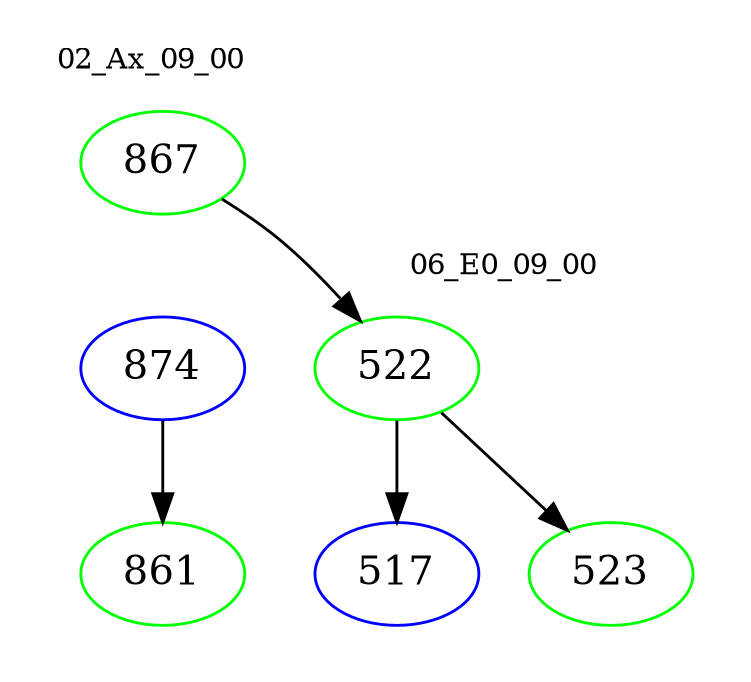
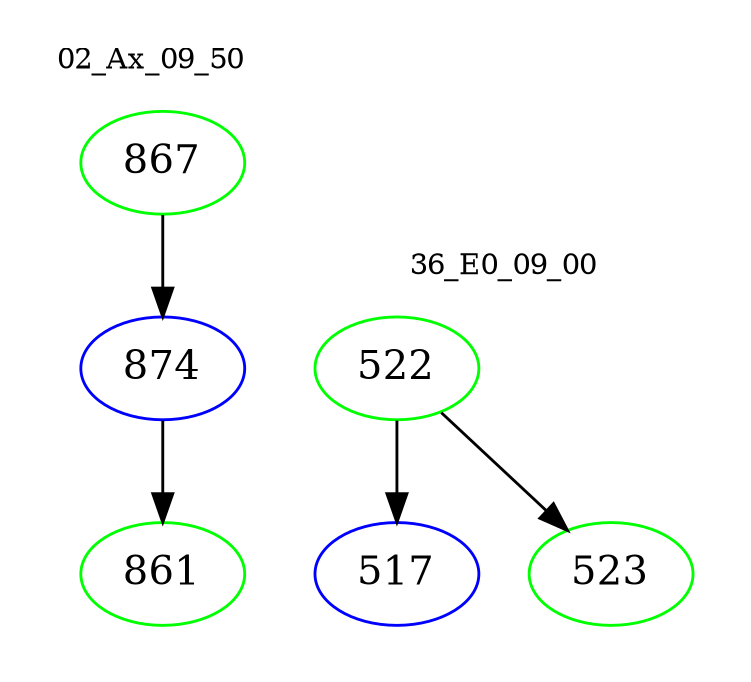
(151, 61) -> (151, 61)
(504, 267) -> (504, 267)
(311, 268) -> (163, 252)
